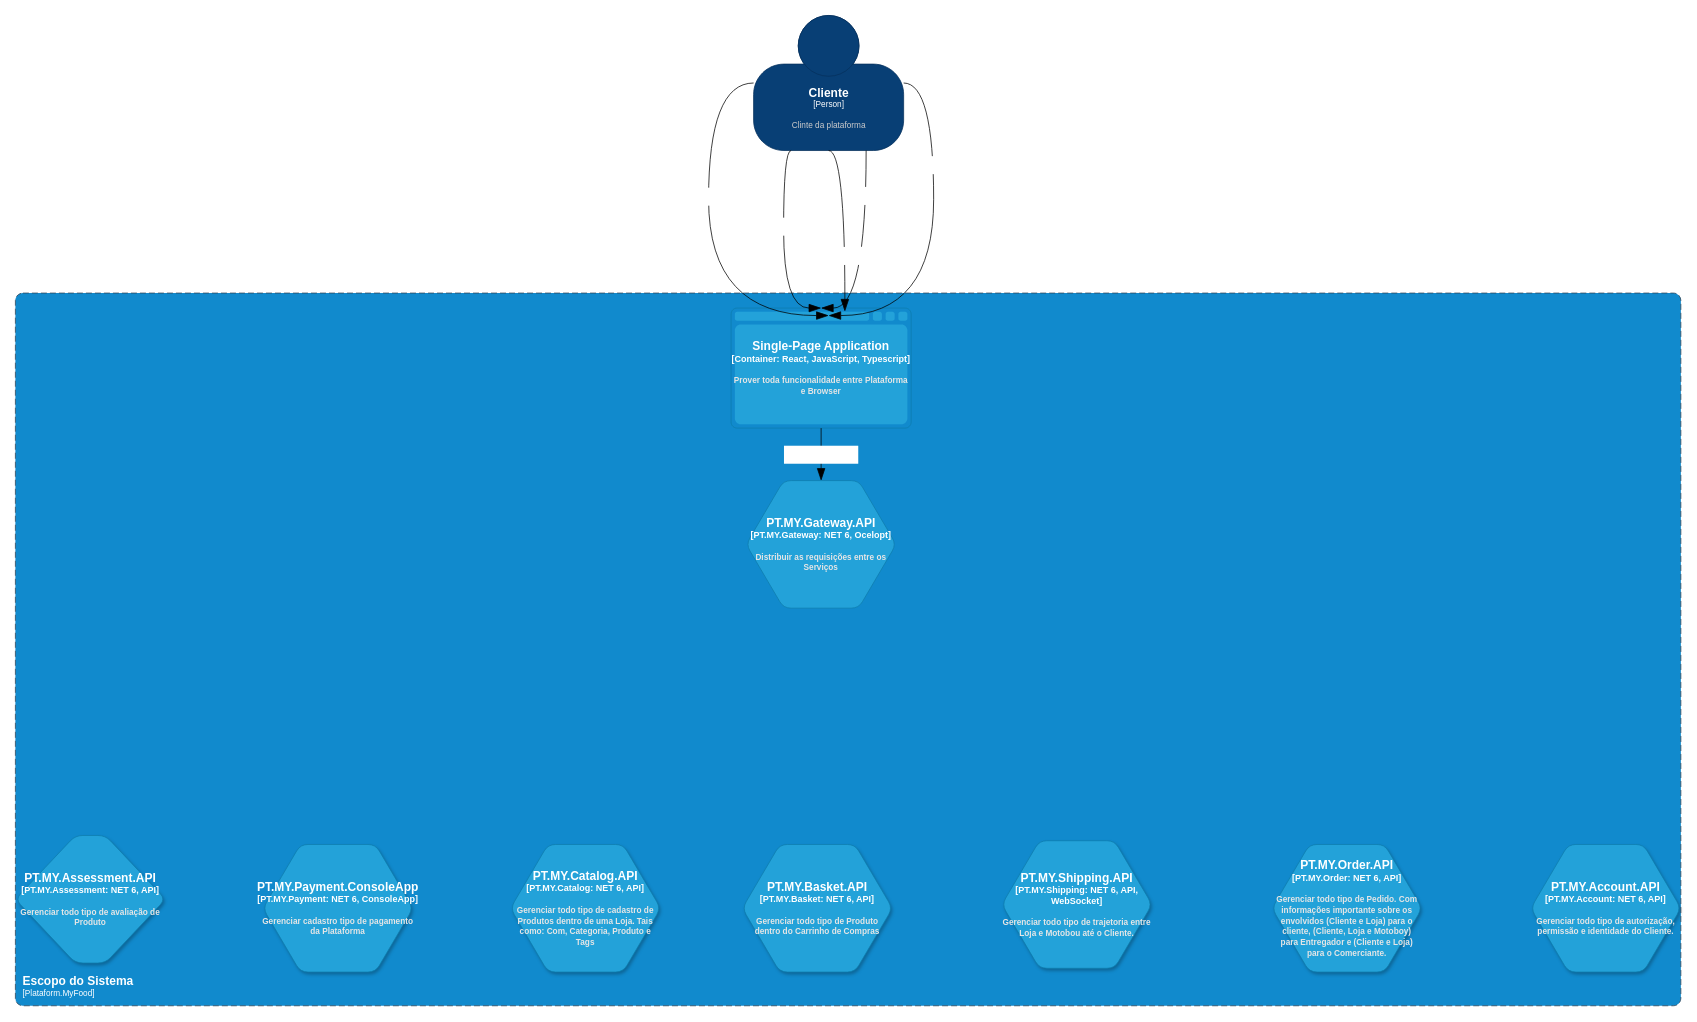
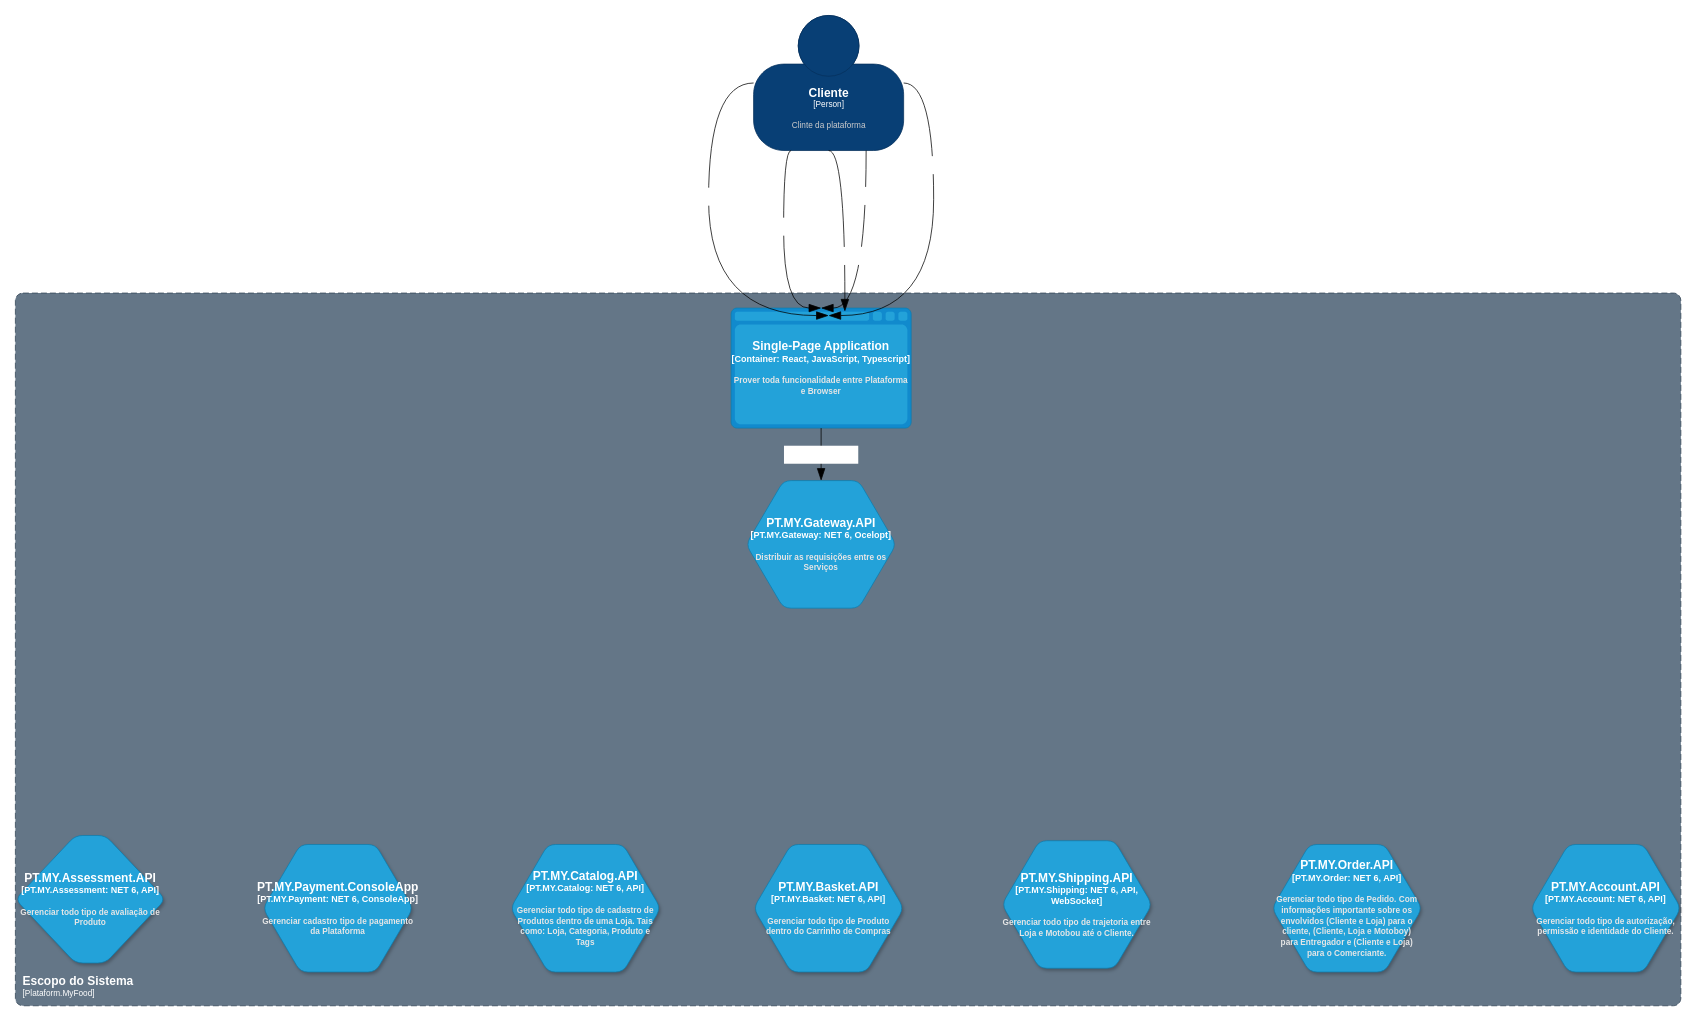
(848, 649) -> (848, 649)
(585, 908) -> (585, 908)
(817, 908) -> (828, 908)
